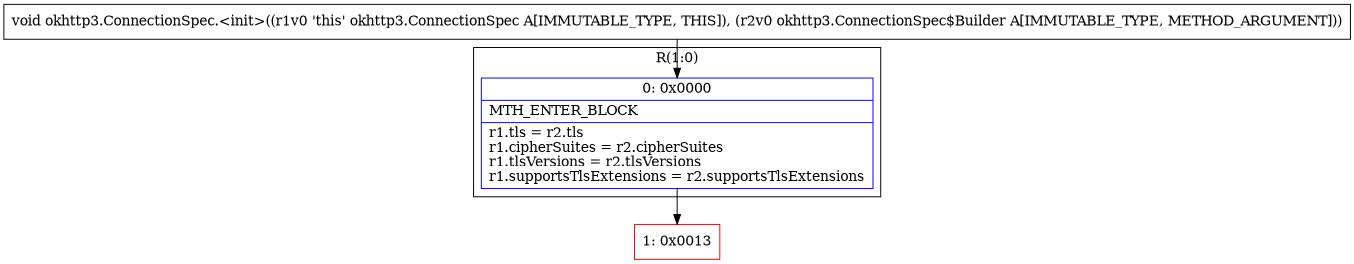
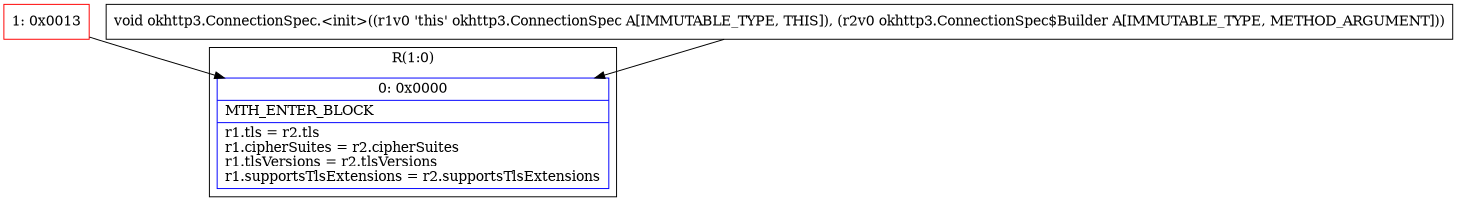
(677, 203) -> (152, 56)
